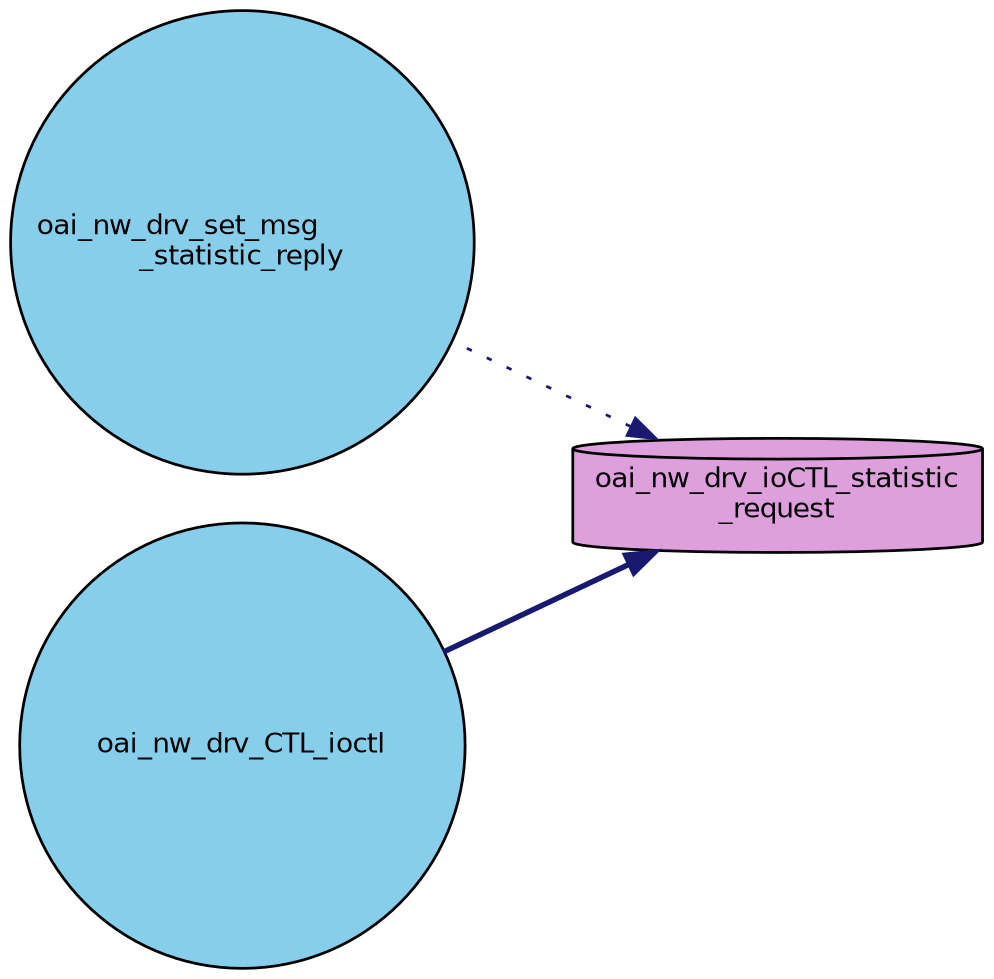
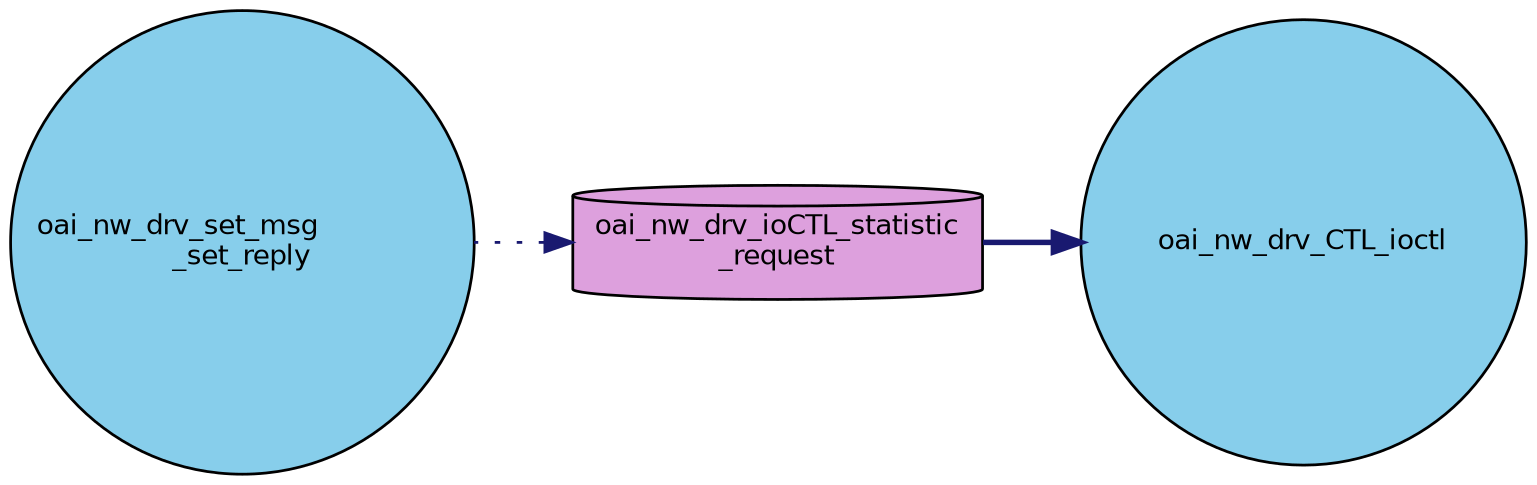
(242, 242) -> (242, 242)
(536, 608) -> (1018, 242)
